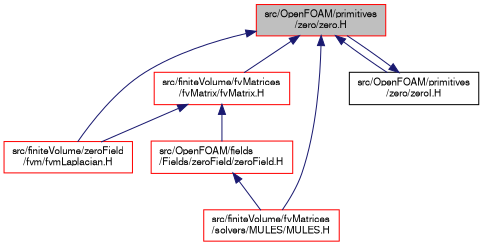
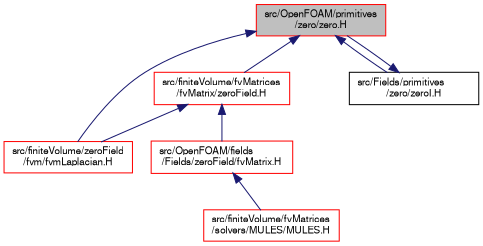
(222, 88) -> (222, 88)
(414, 88) -> (414, 88)
(313, 131) -> none
(222, 157) -> (222, 157)
